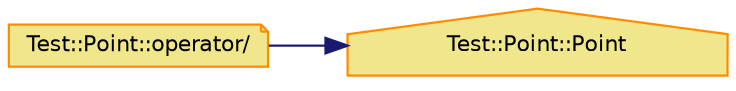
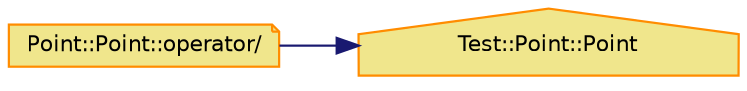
(138, 46) -> (144, 46)
